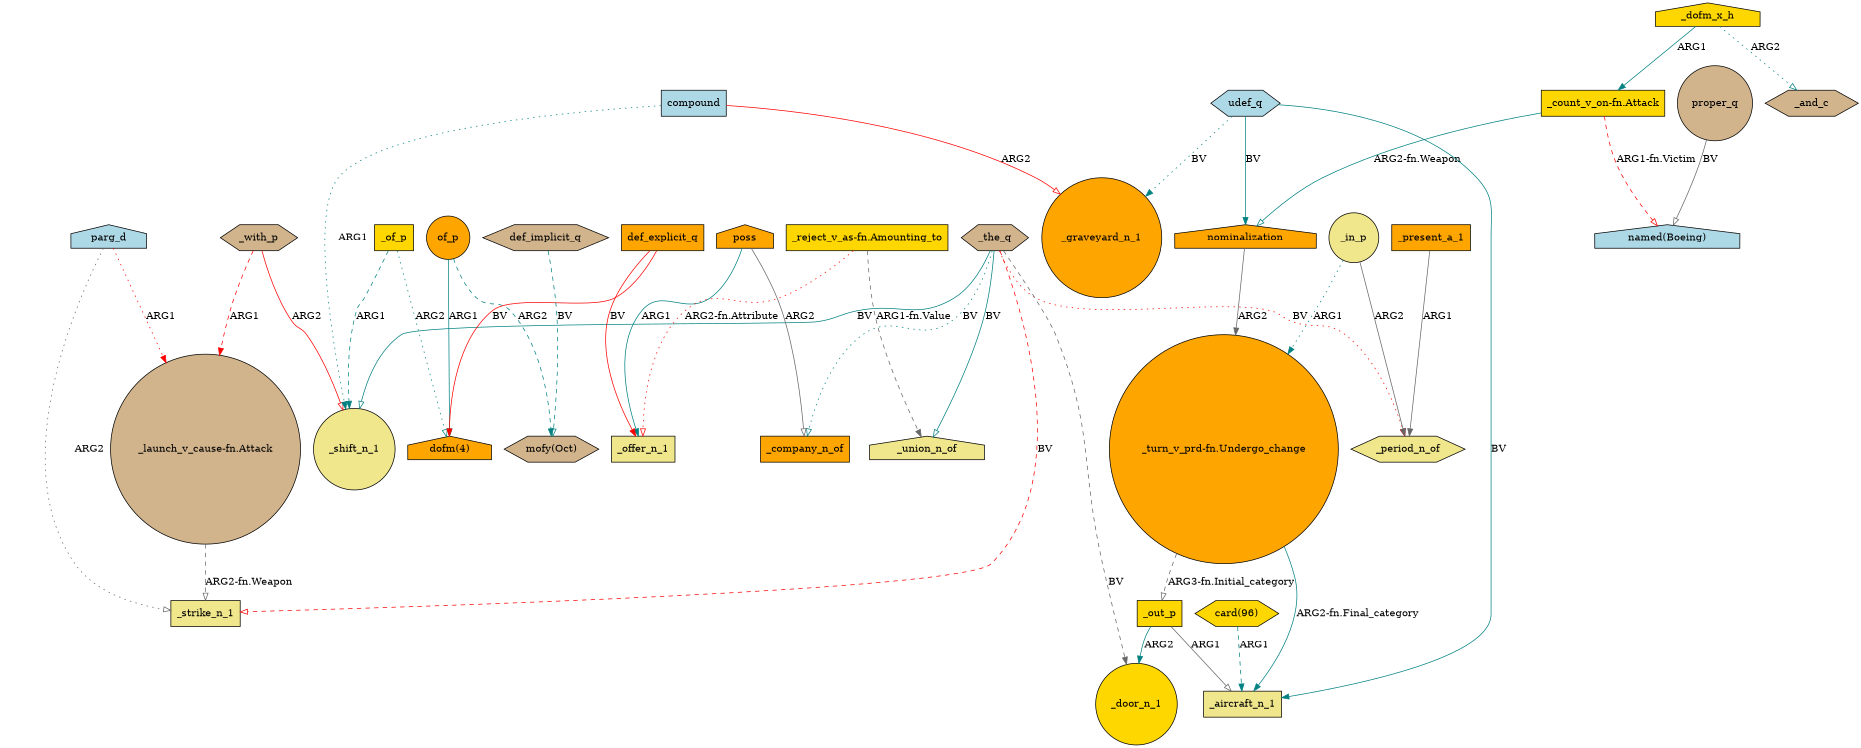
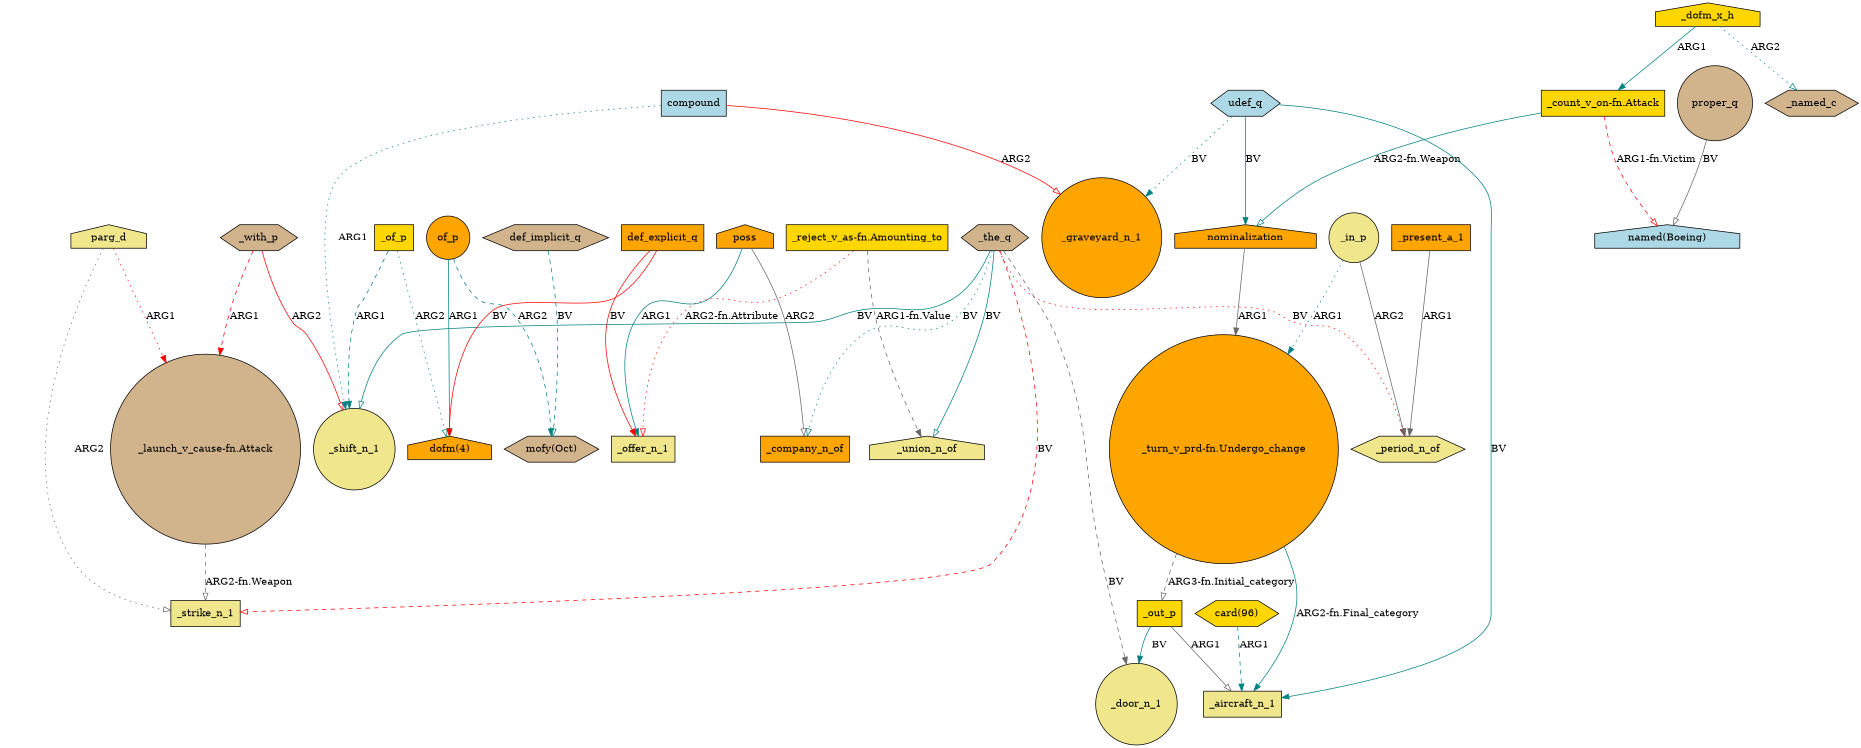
(1812, 103) -> (1812, 103)
(109, 238) -> (109, 238)
(1253, 316) -> (1253, 316)
(1159, 645) -> (1159, 645)
(1136, 704) -> (1136, 704)
